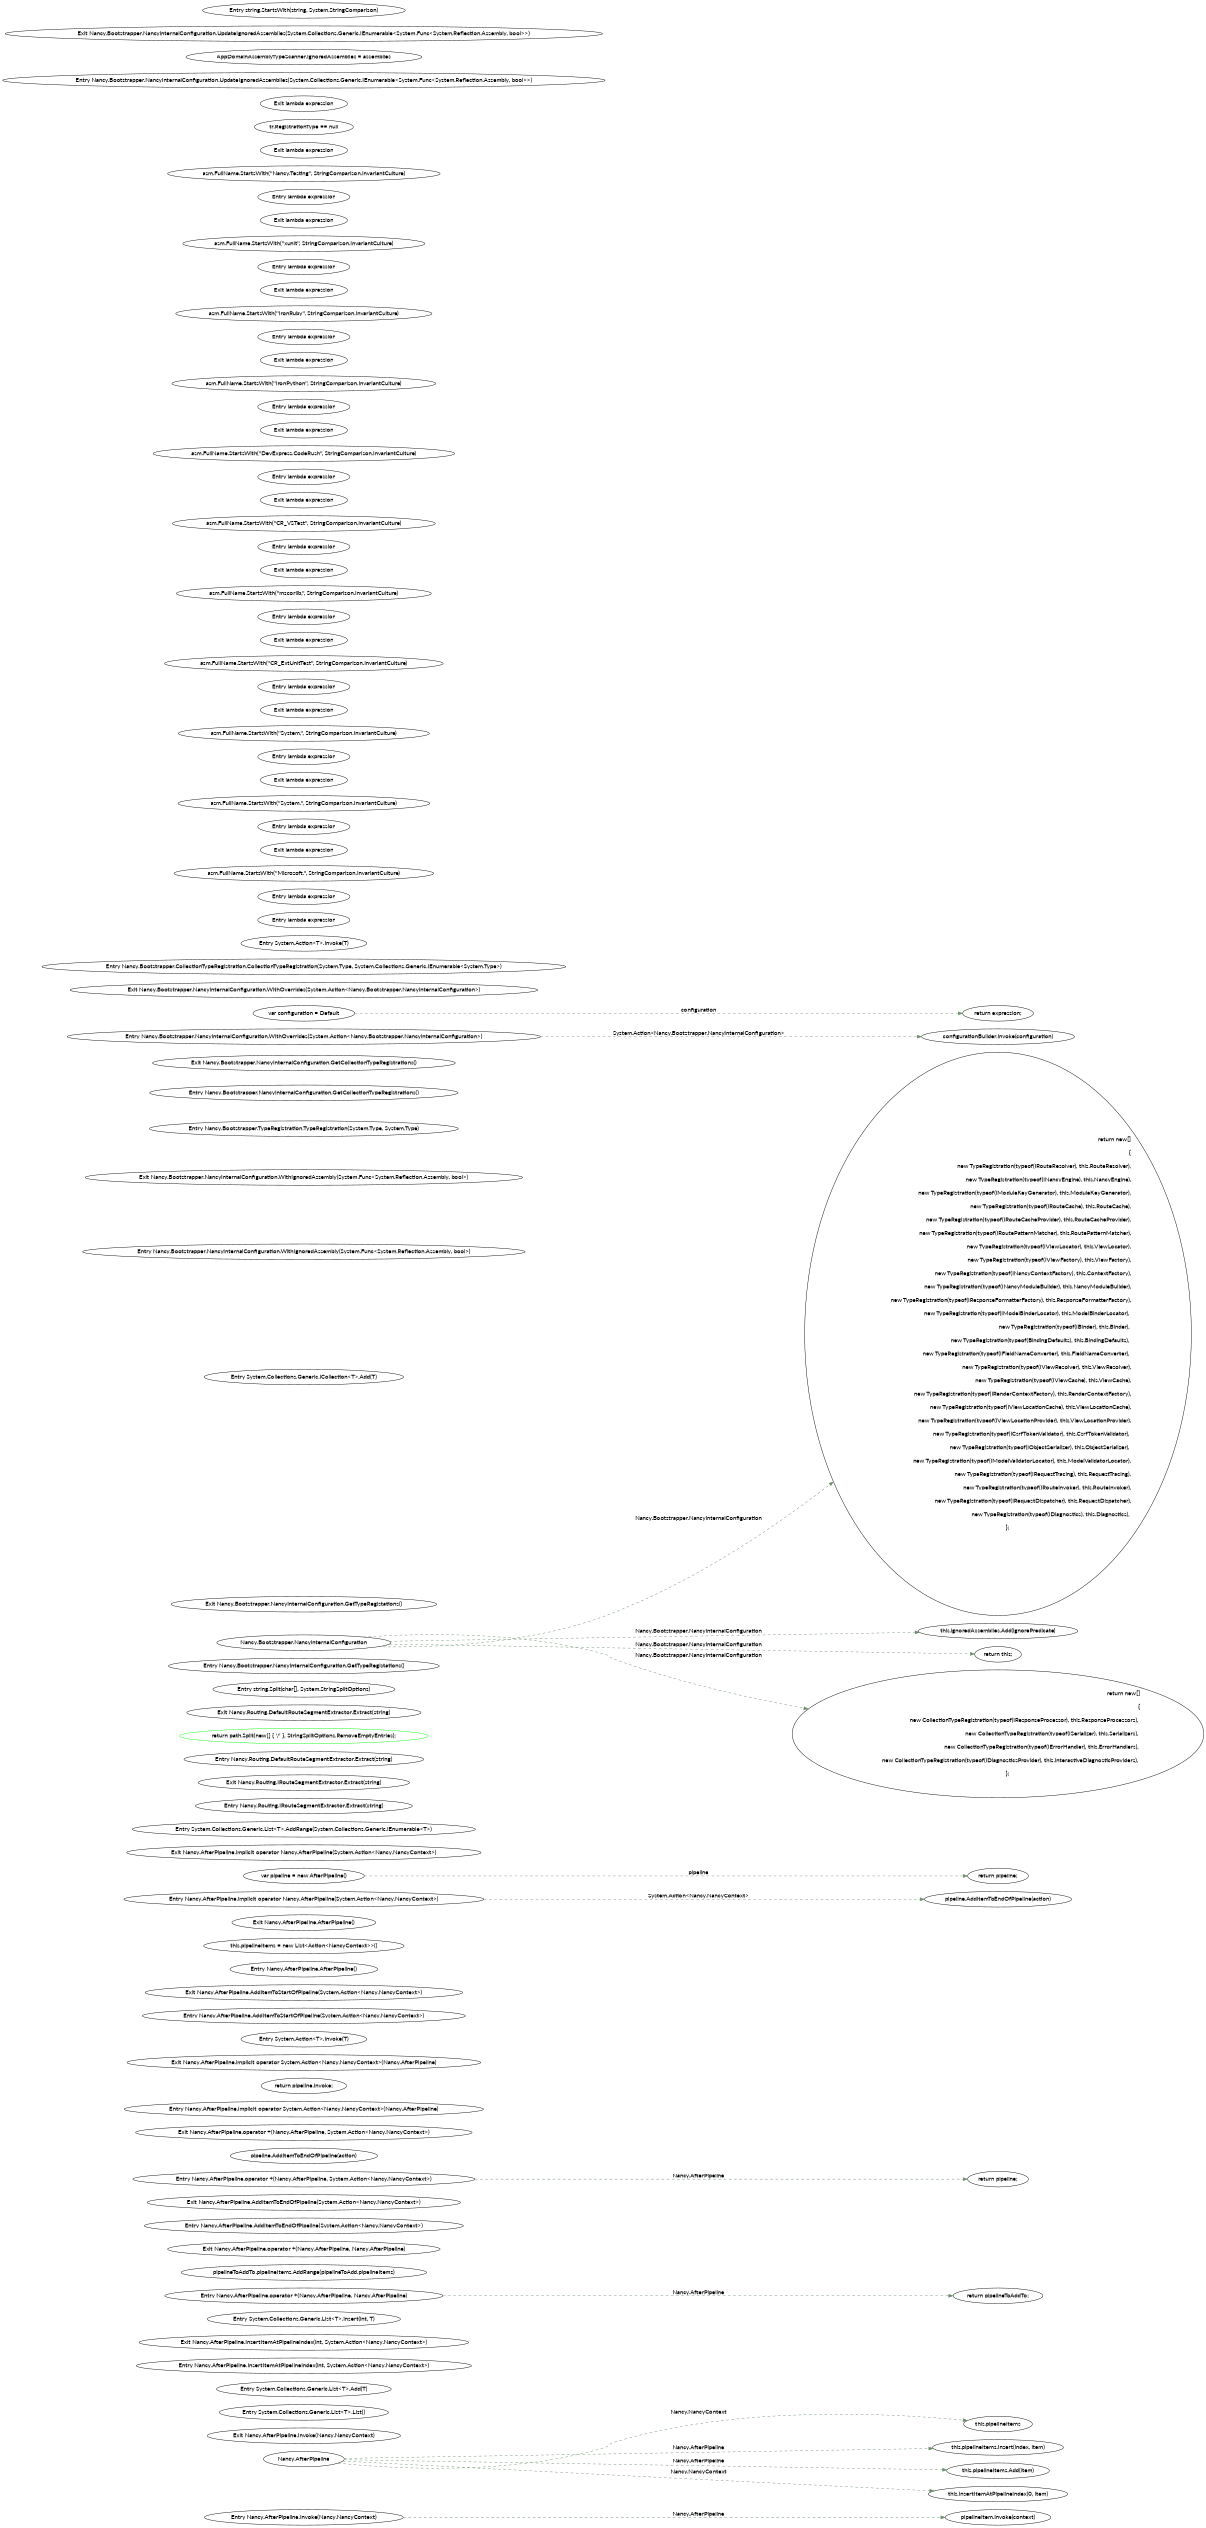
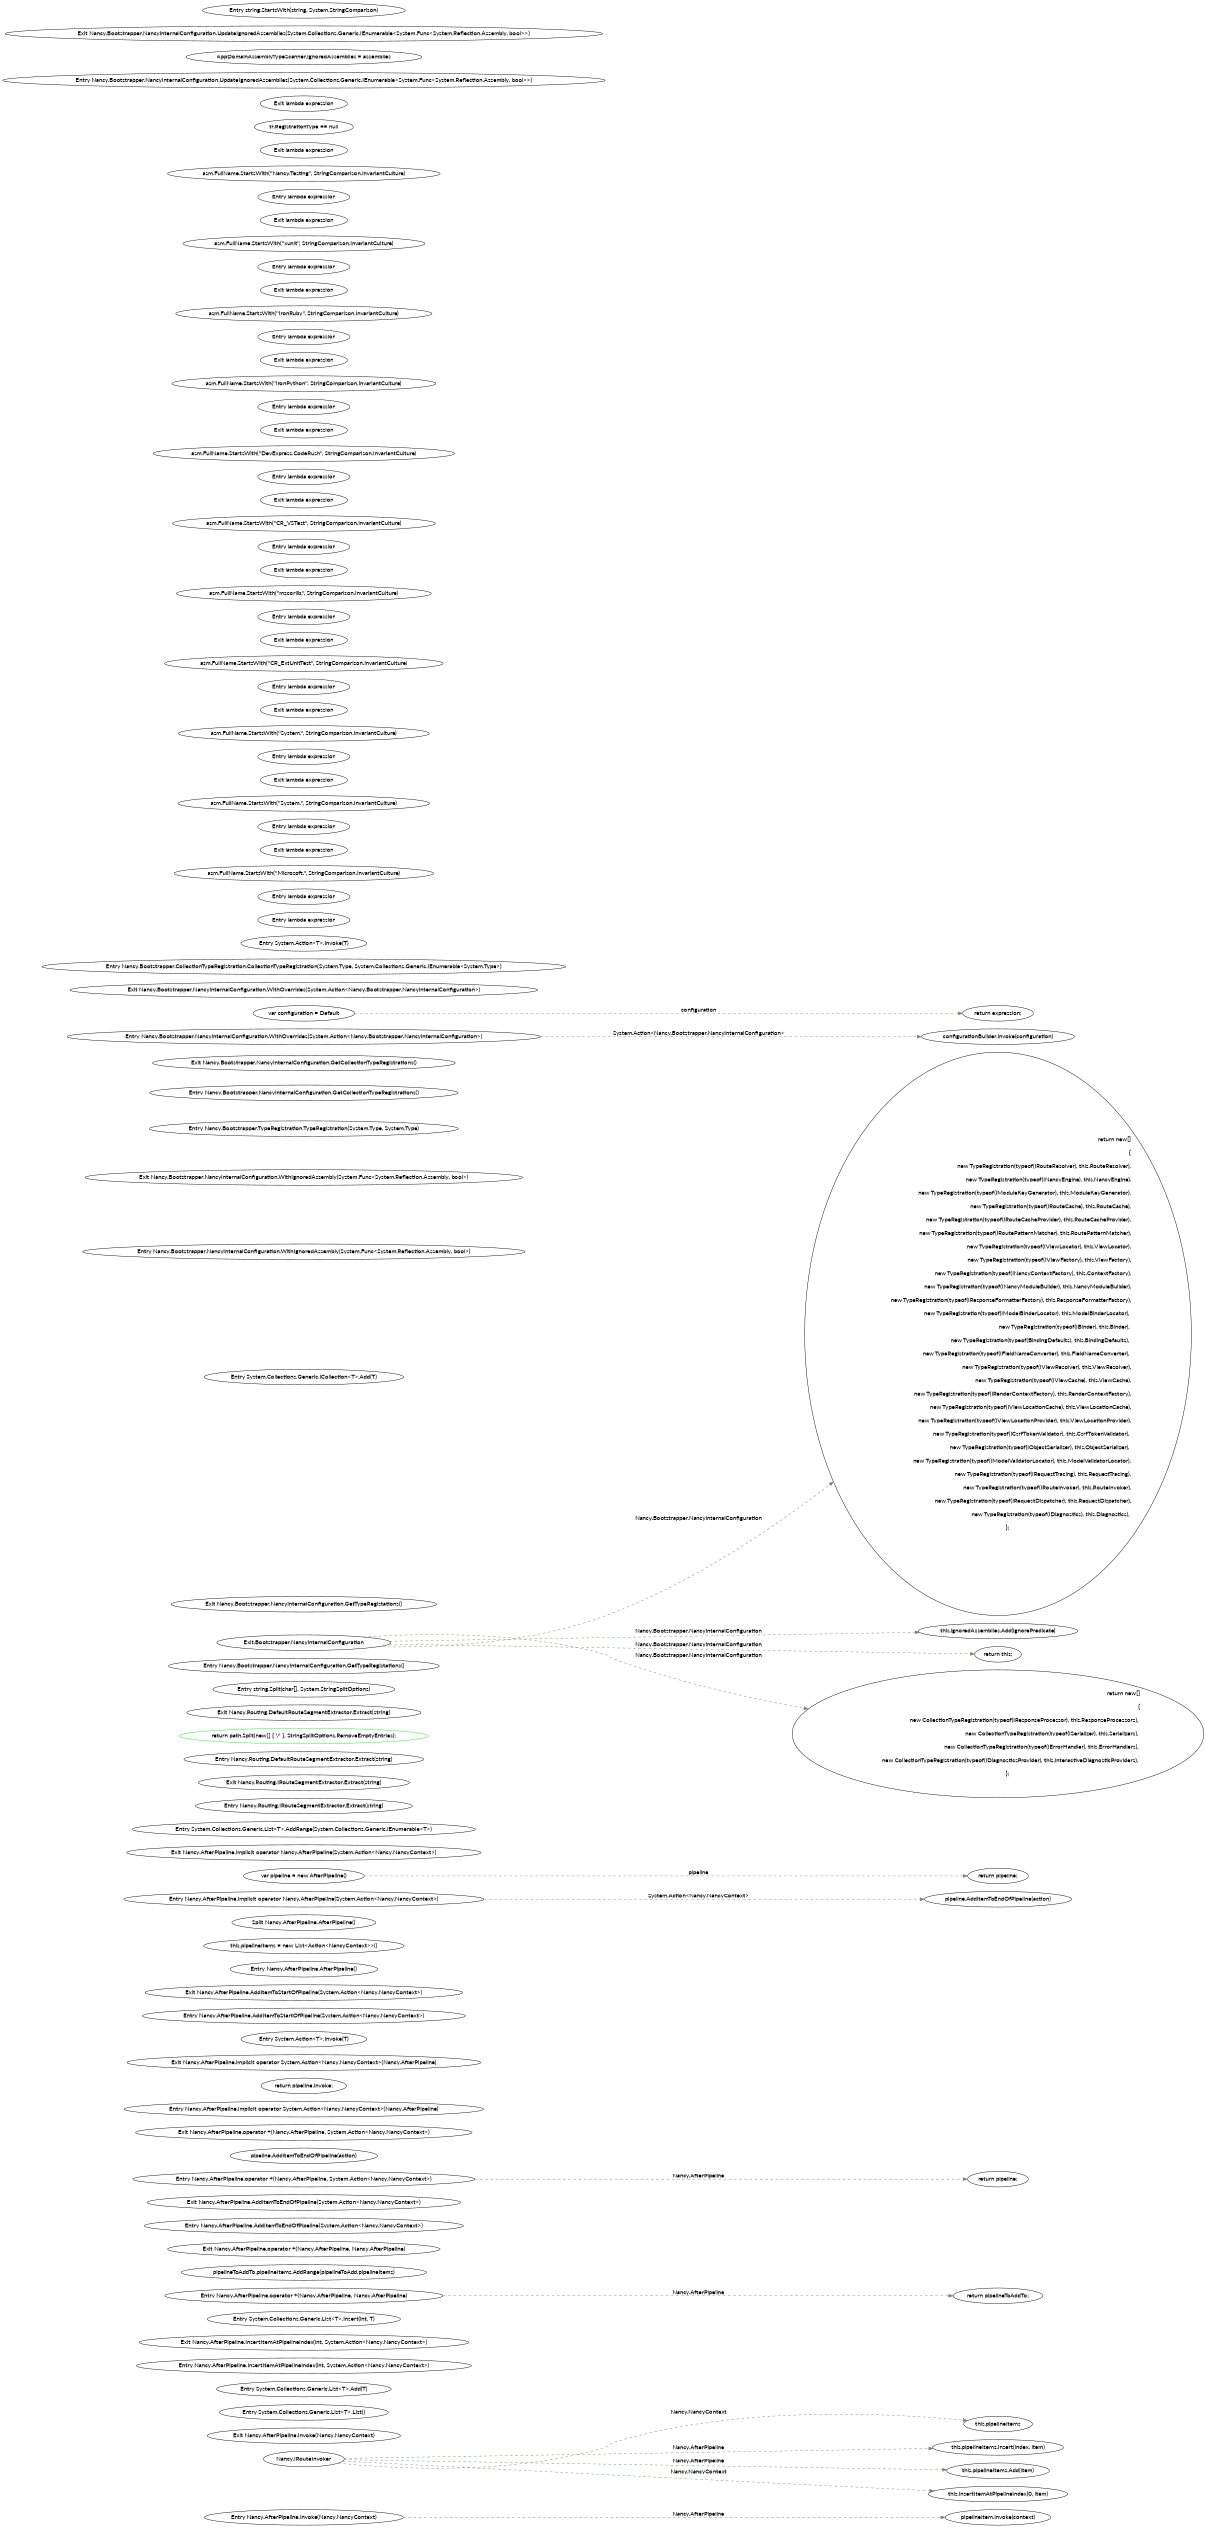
(304, 1643) -> (304, 1643)
(304, 1923) -> (304, 1923)
(304, 2459) -> (304, 2459)
